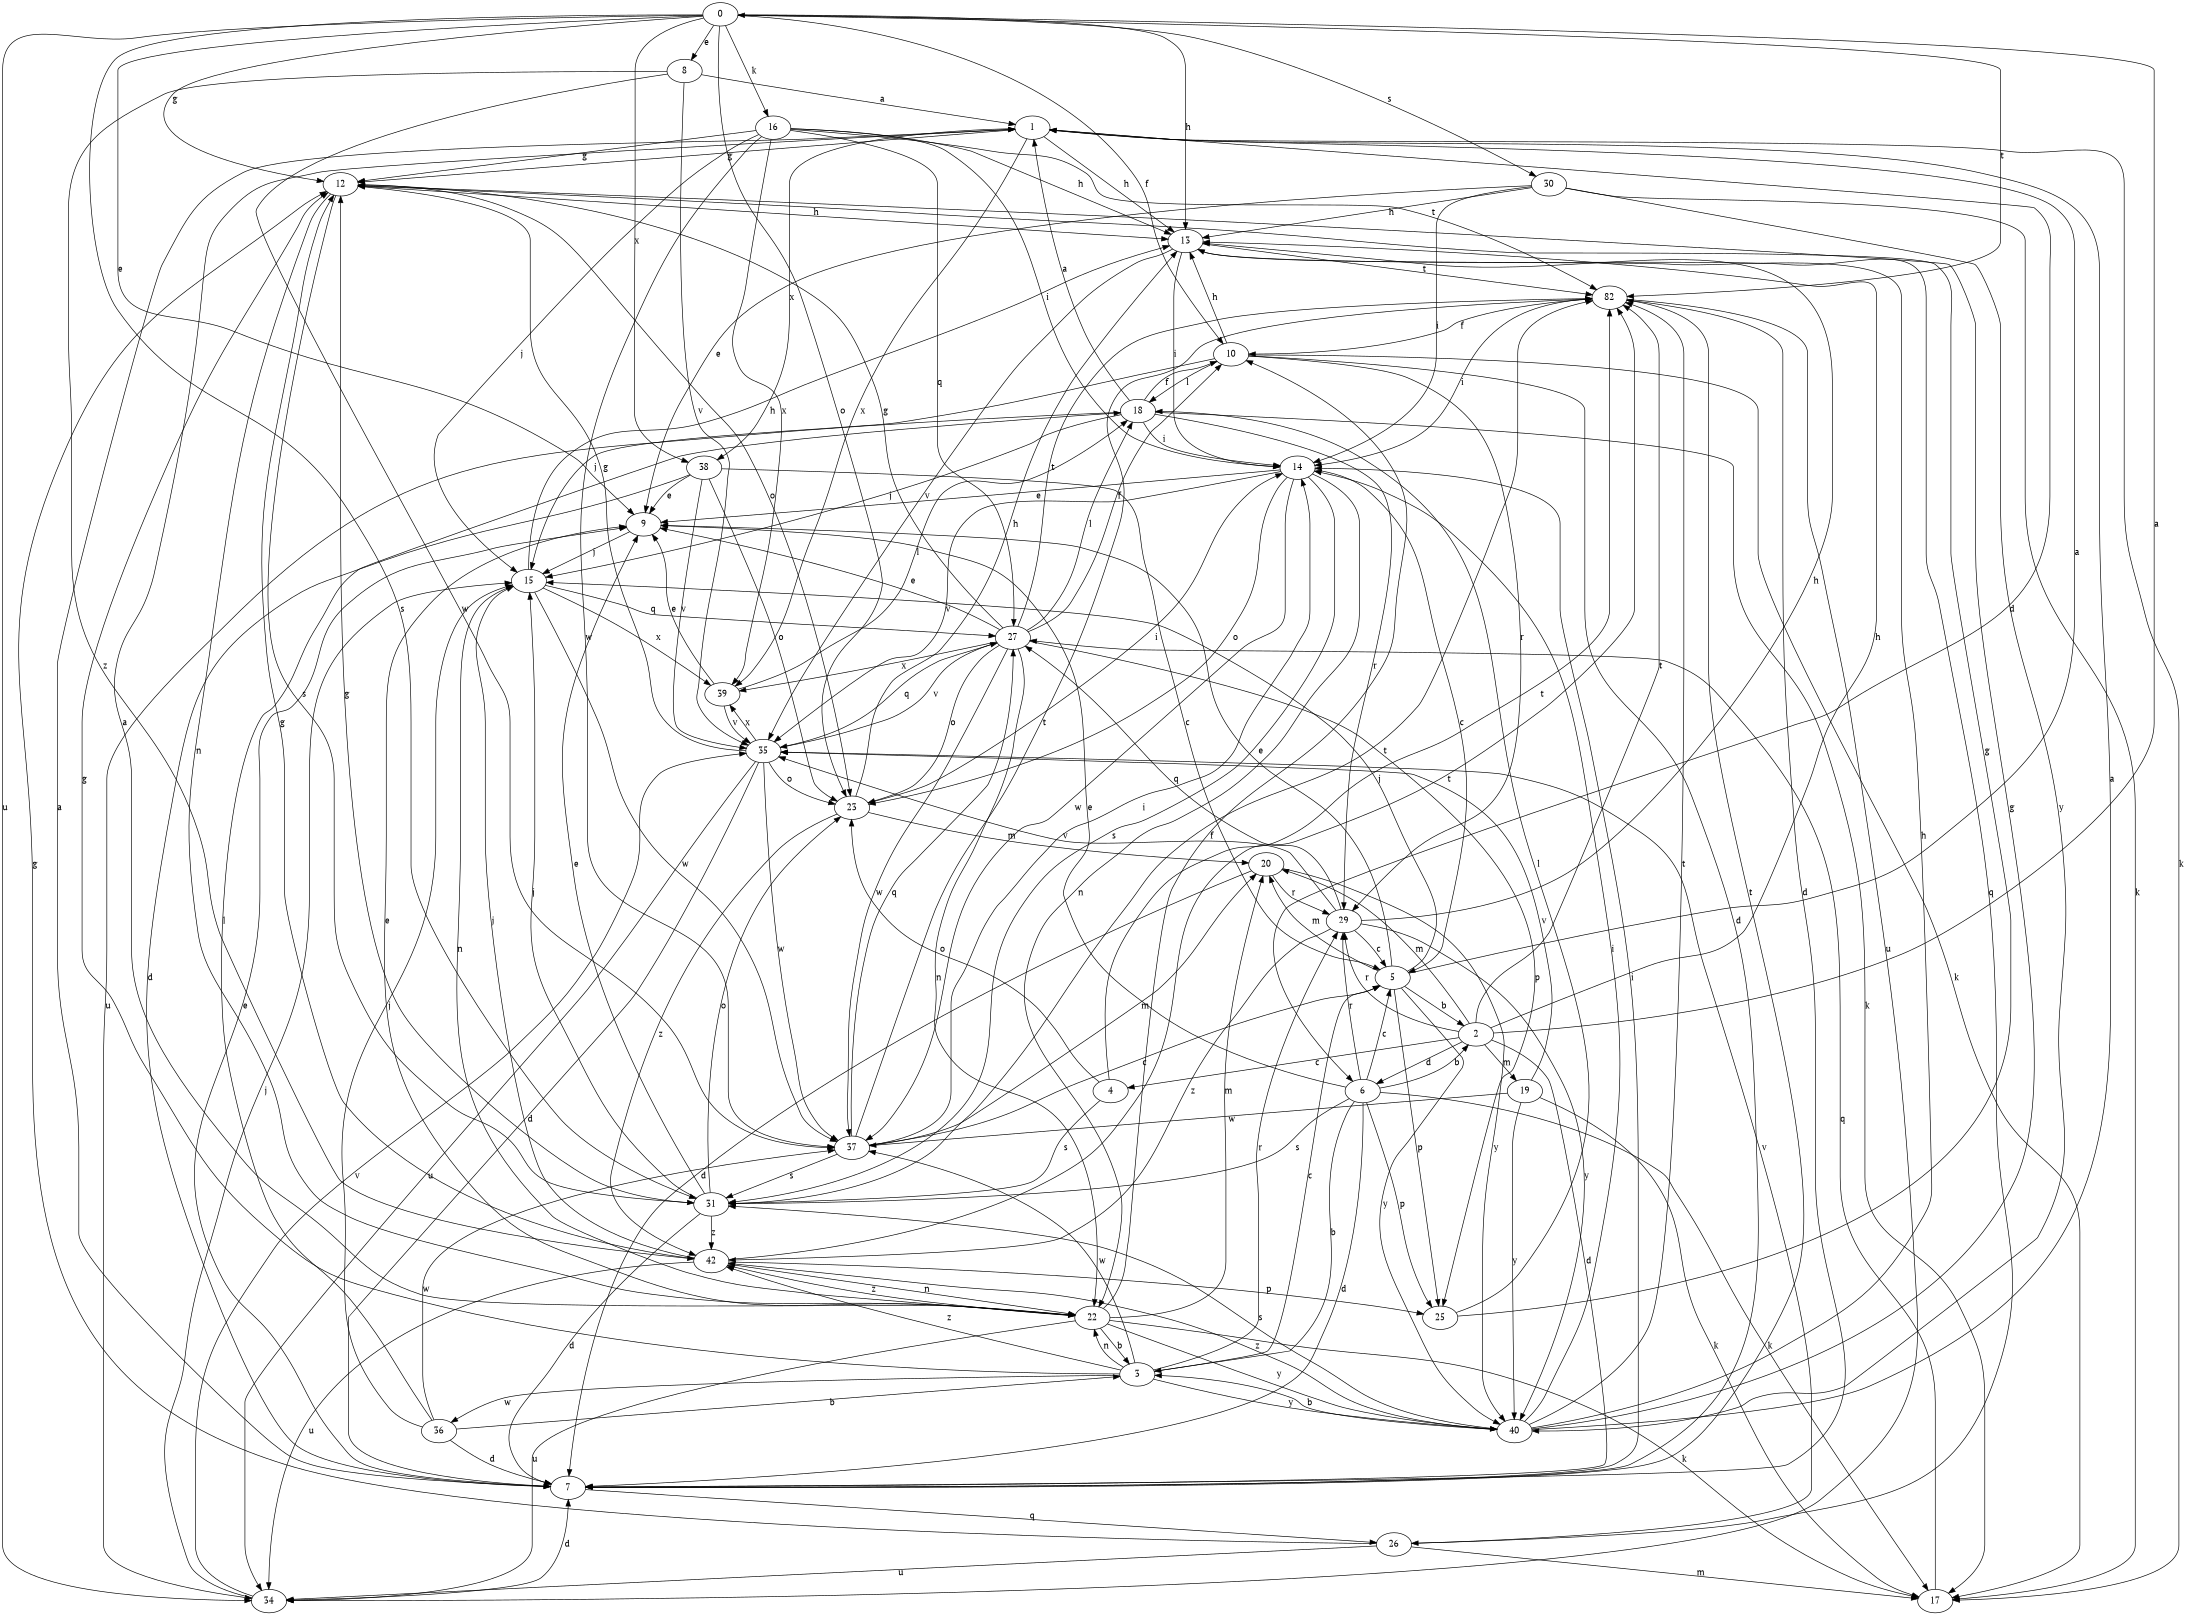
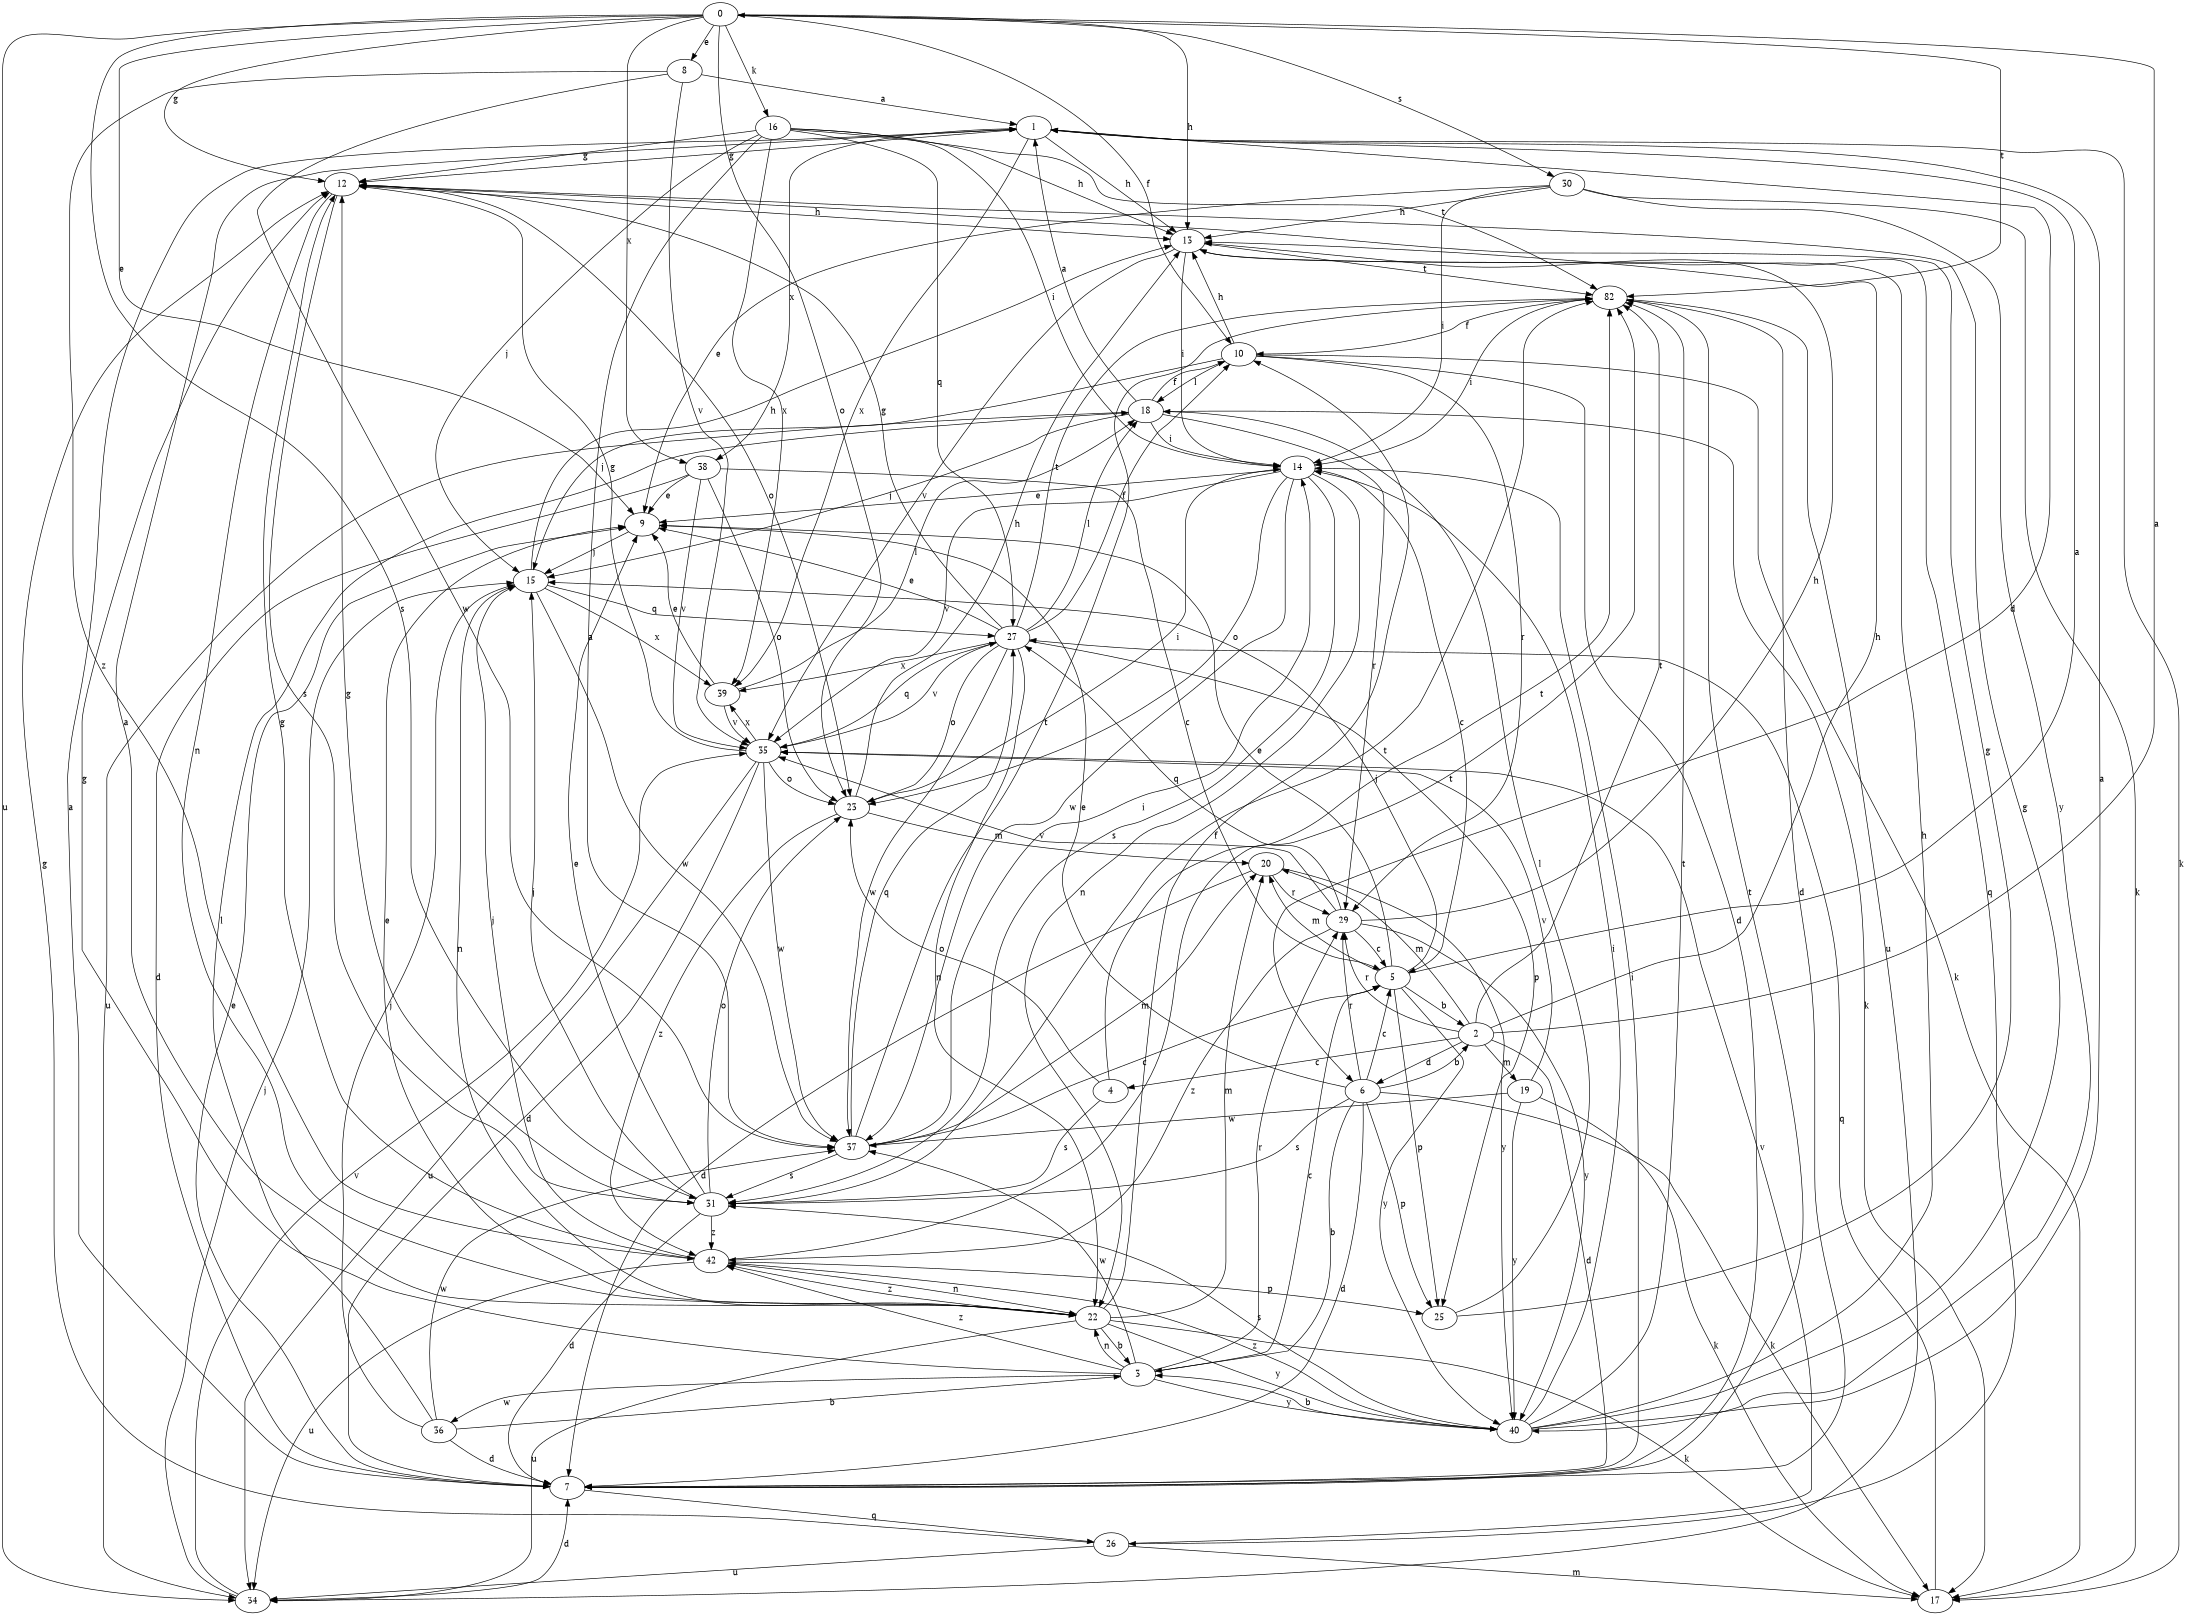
(589, 638) -> (590, 638)
